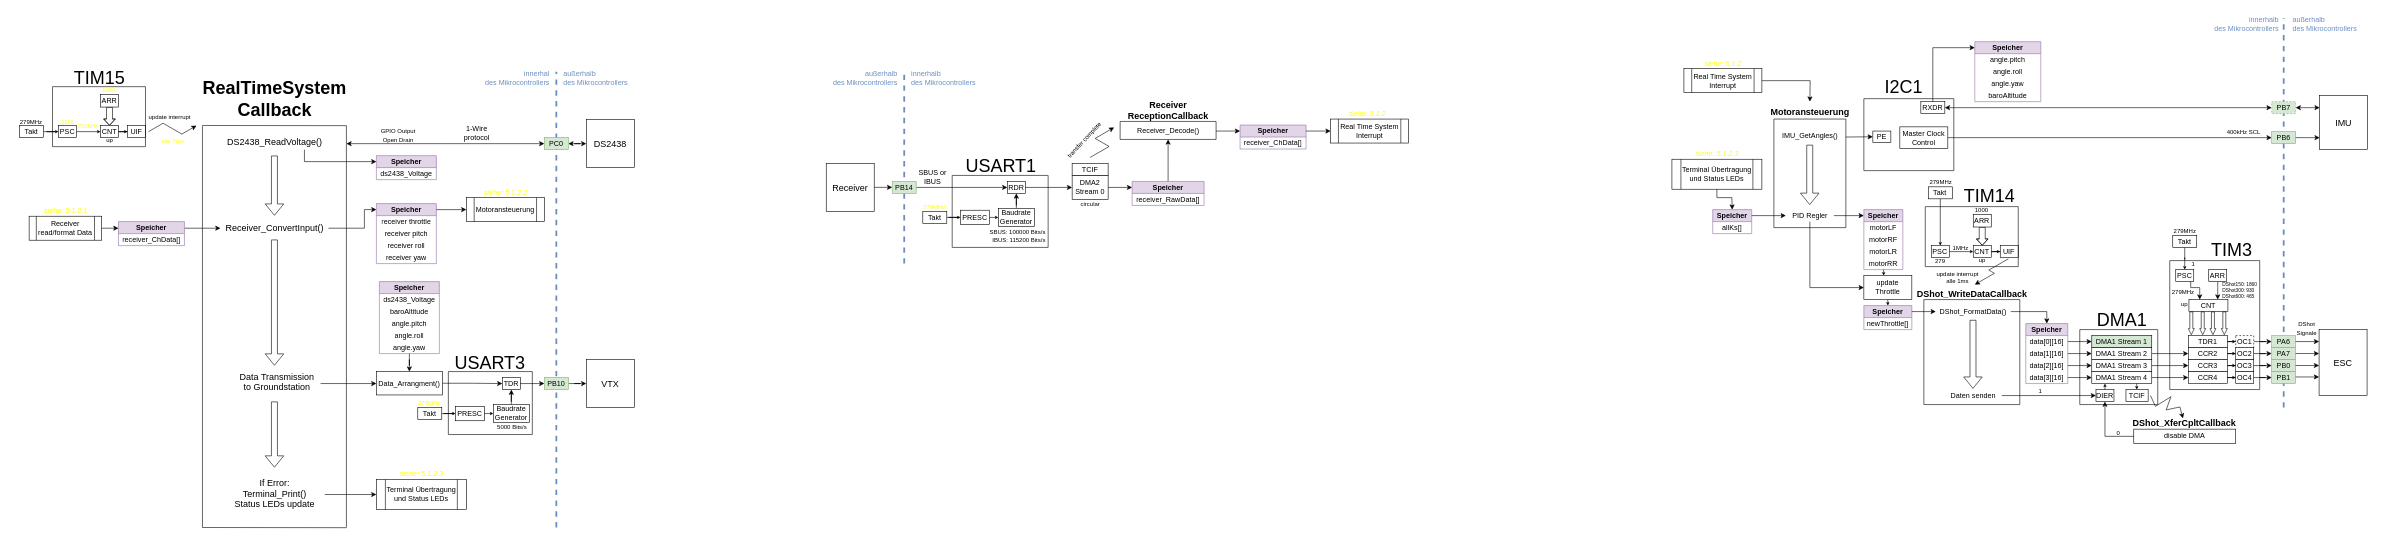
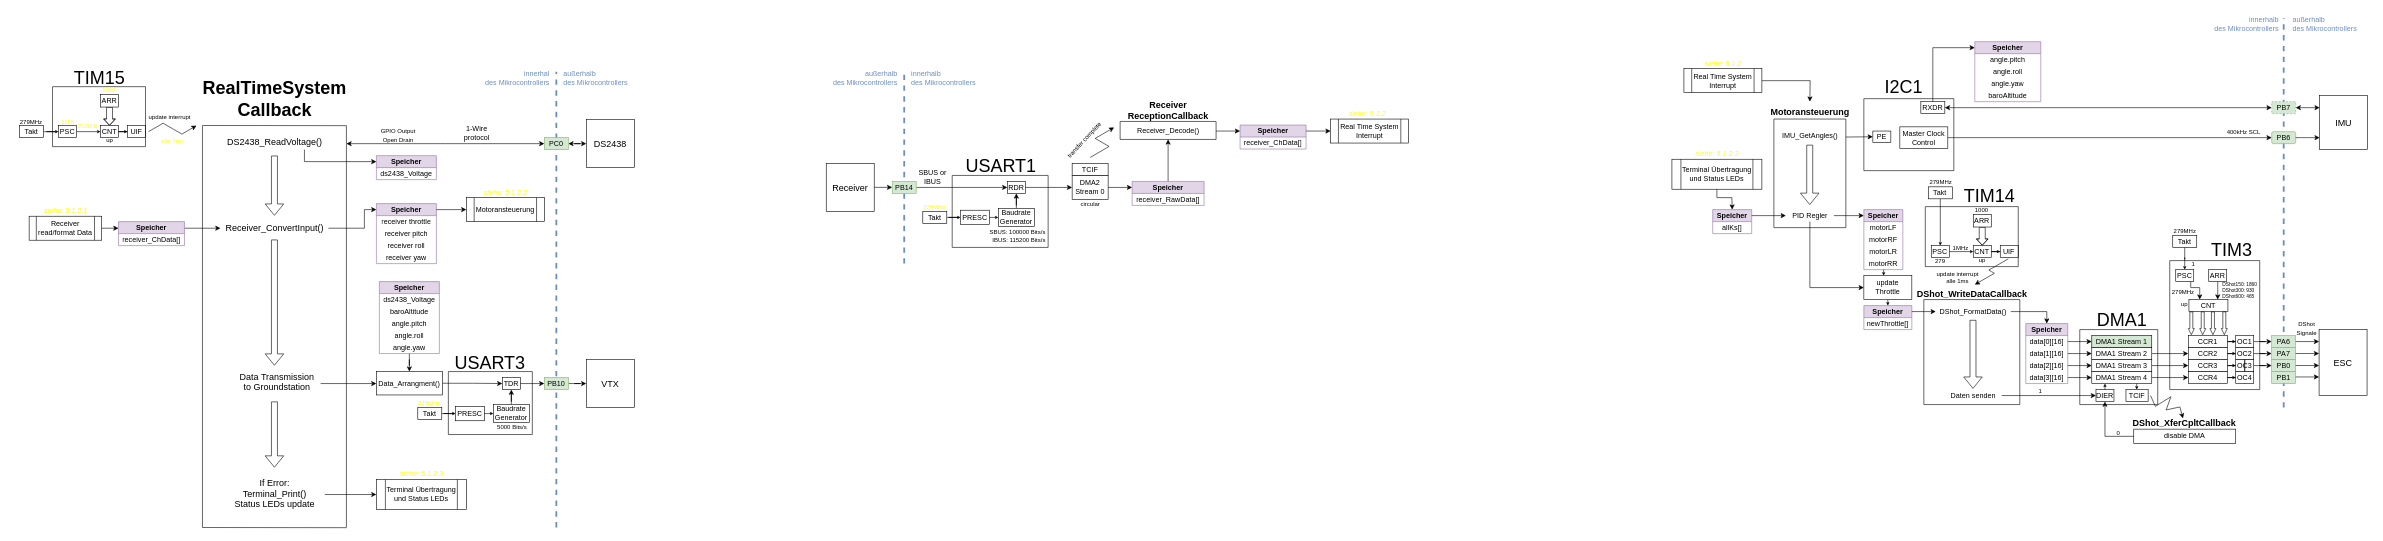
(2284, 138) -> (2284, 138)
(2208, 342) -> (2208, 342)
(2245, 342) -> (2245, 342)
(2265, 378) -> (2245, 360)
